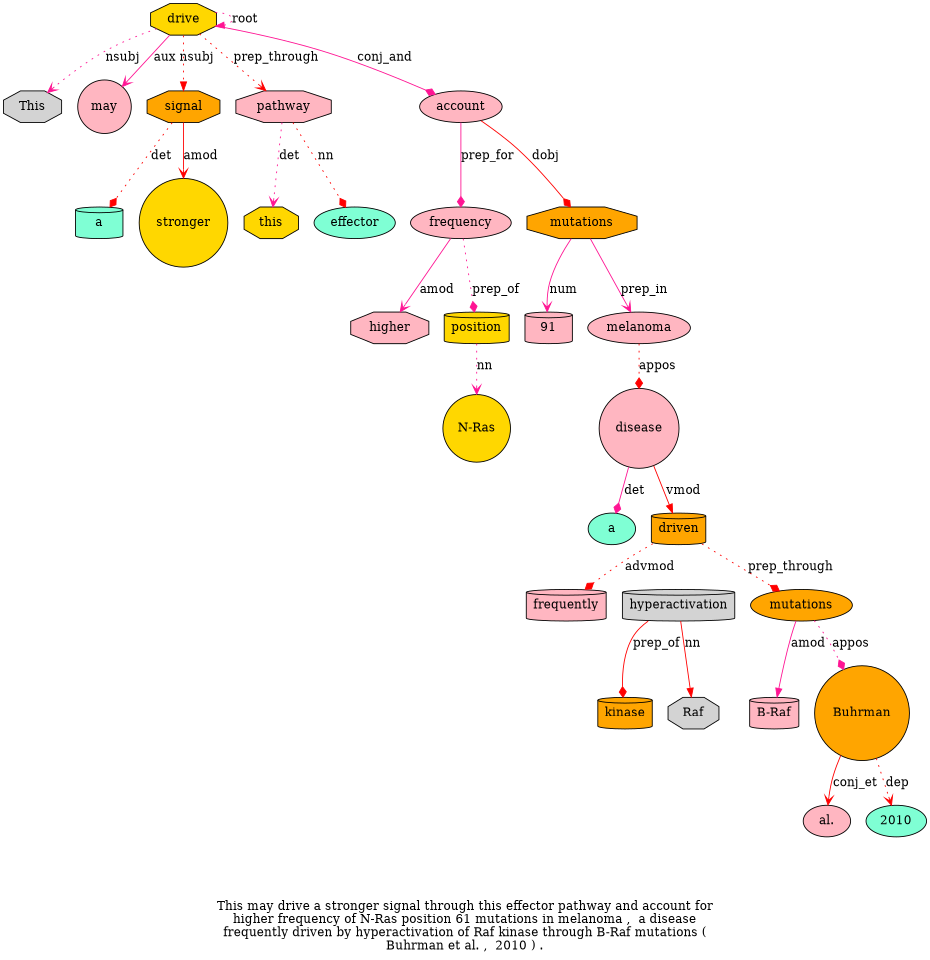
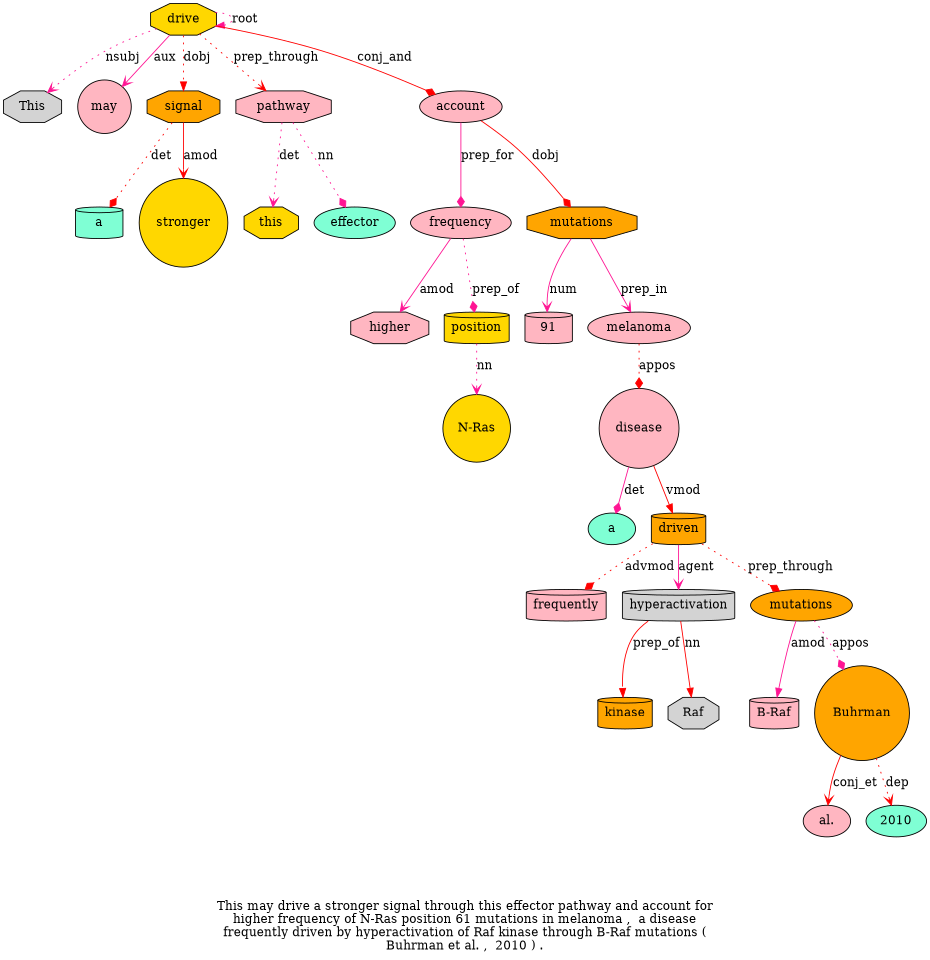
(323, 51) -> (323, 51)
(197, 58) -> (197, 58)
(316, 160) -> (316, 160)
none -> (679, 563)
(627, 650) -> (627, 650)
